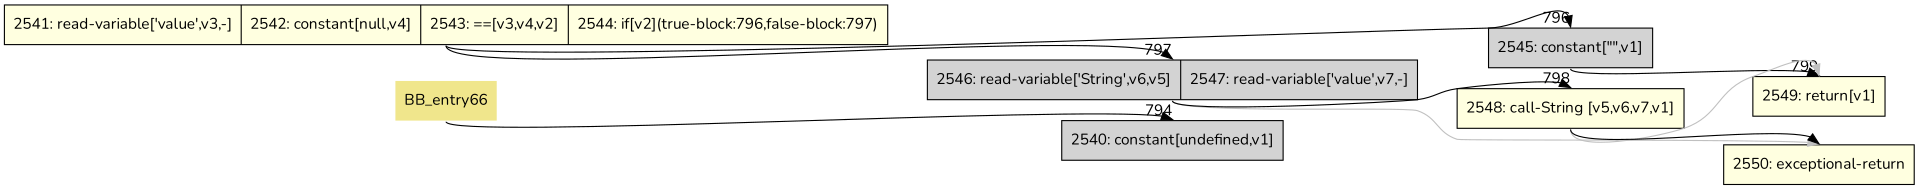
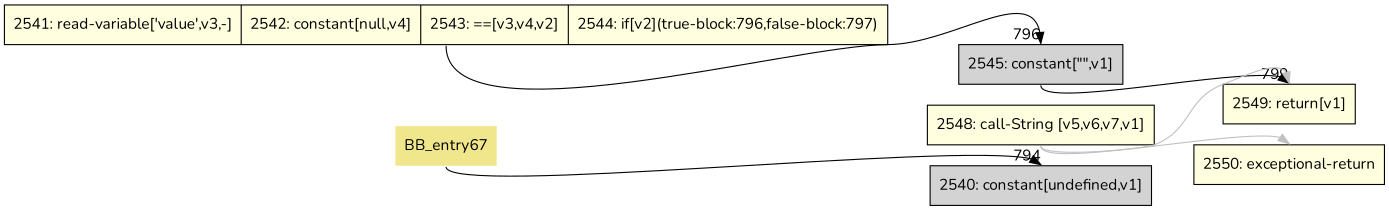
(1172, 80) -> none
(446, 101) -> (446, 146)
(1744, 134) -> (1171, 144)
